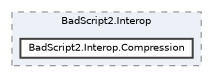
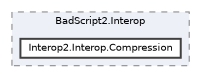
(107, 48) -> (101, 48)
